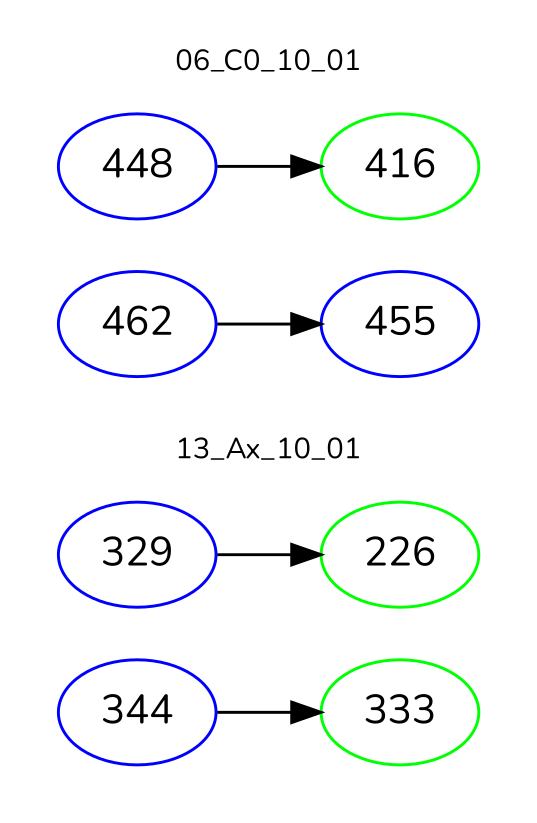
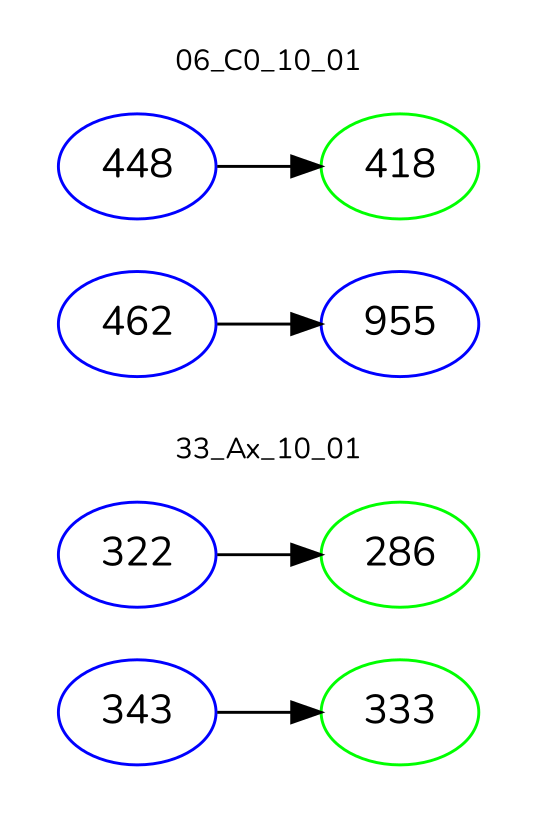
(400, 166) -> (400, 166)
(400, 324) -> (400, 324)
(269, 451) -> (269, 451)
(137, 555) -> (137, 555)
(400, 555) -> (400, 555)
(137, 712) -> (137, 712)
